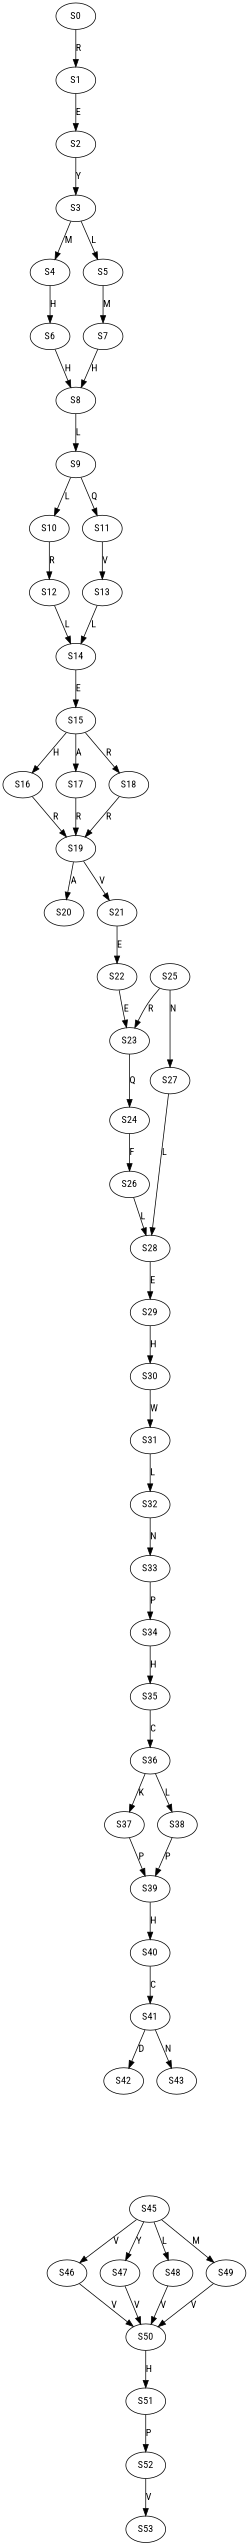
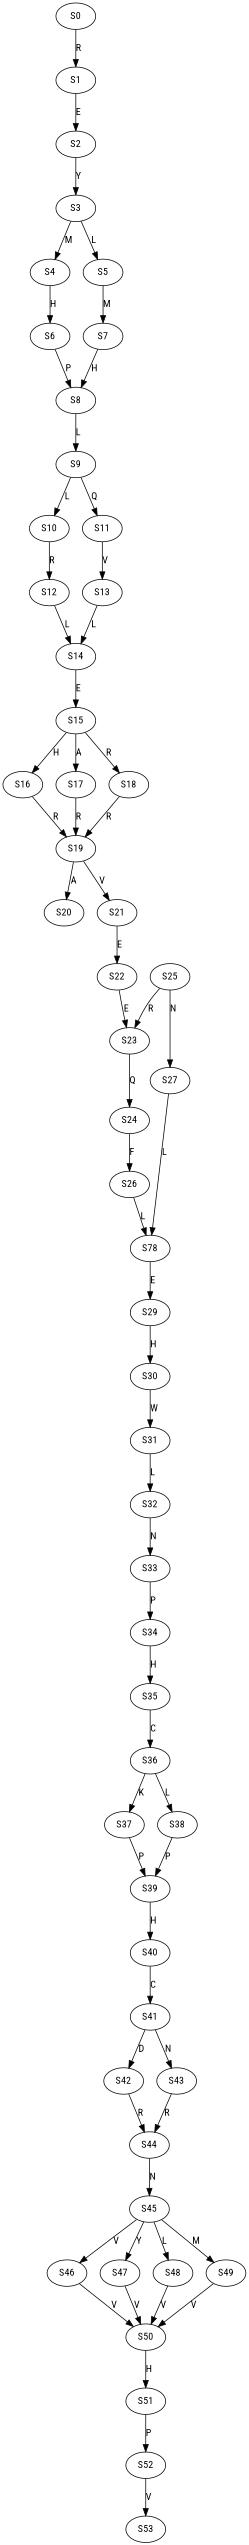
(68, 368) -> (68, 368)
(150, 1248) -> (150, 1248)
none -> (149, 2145)
